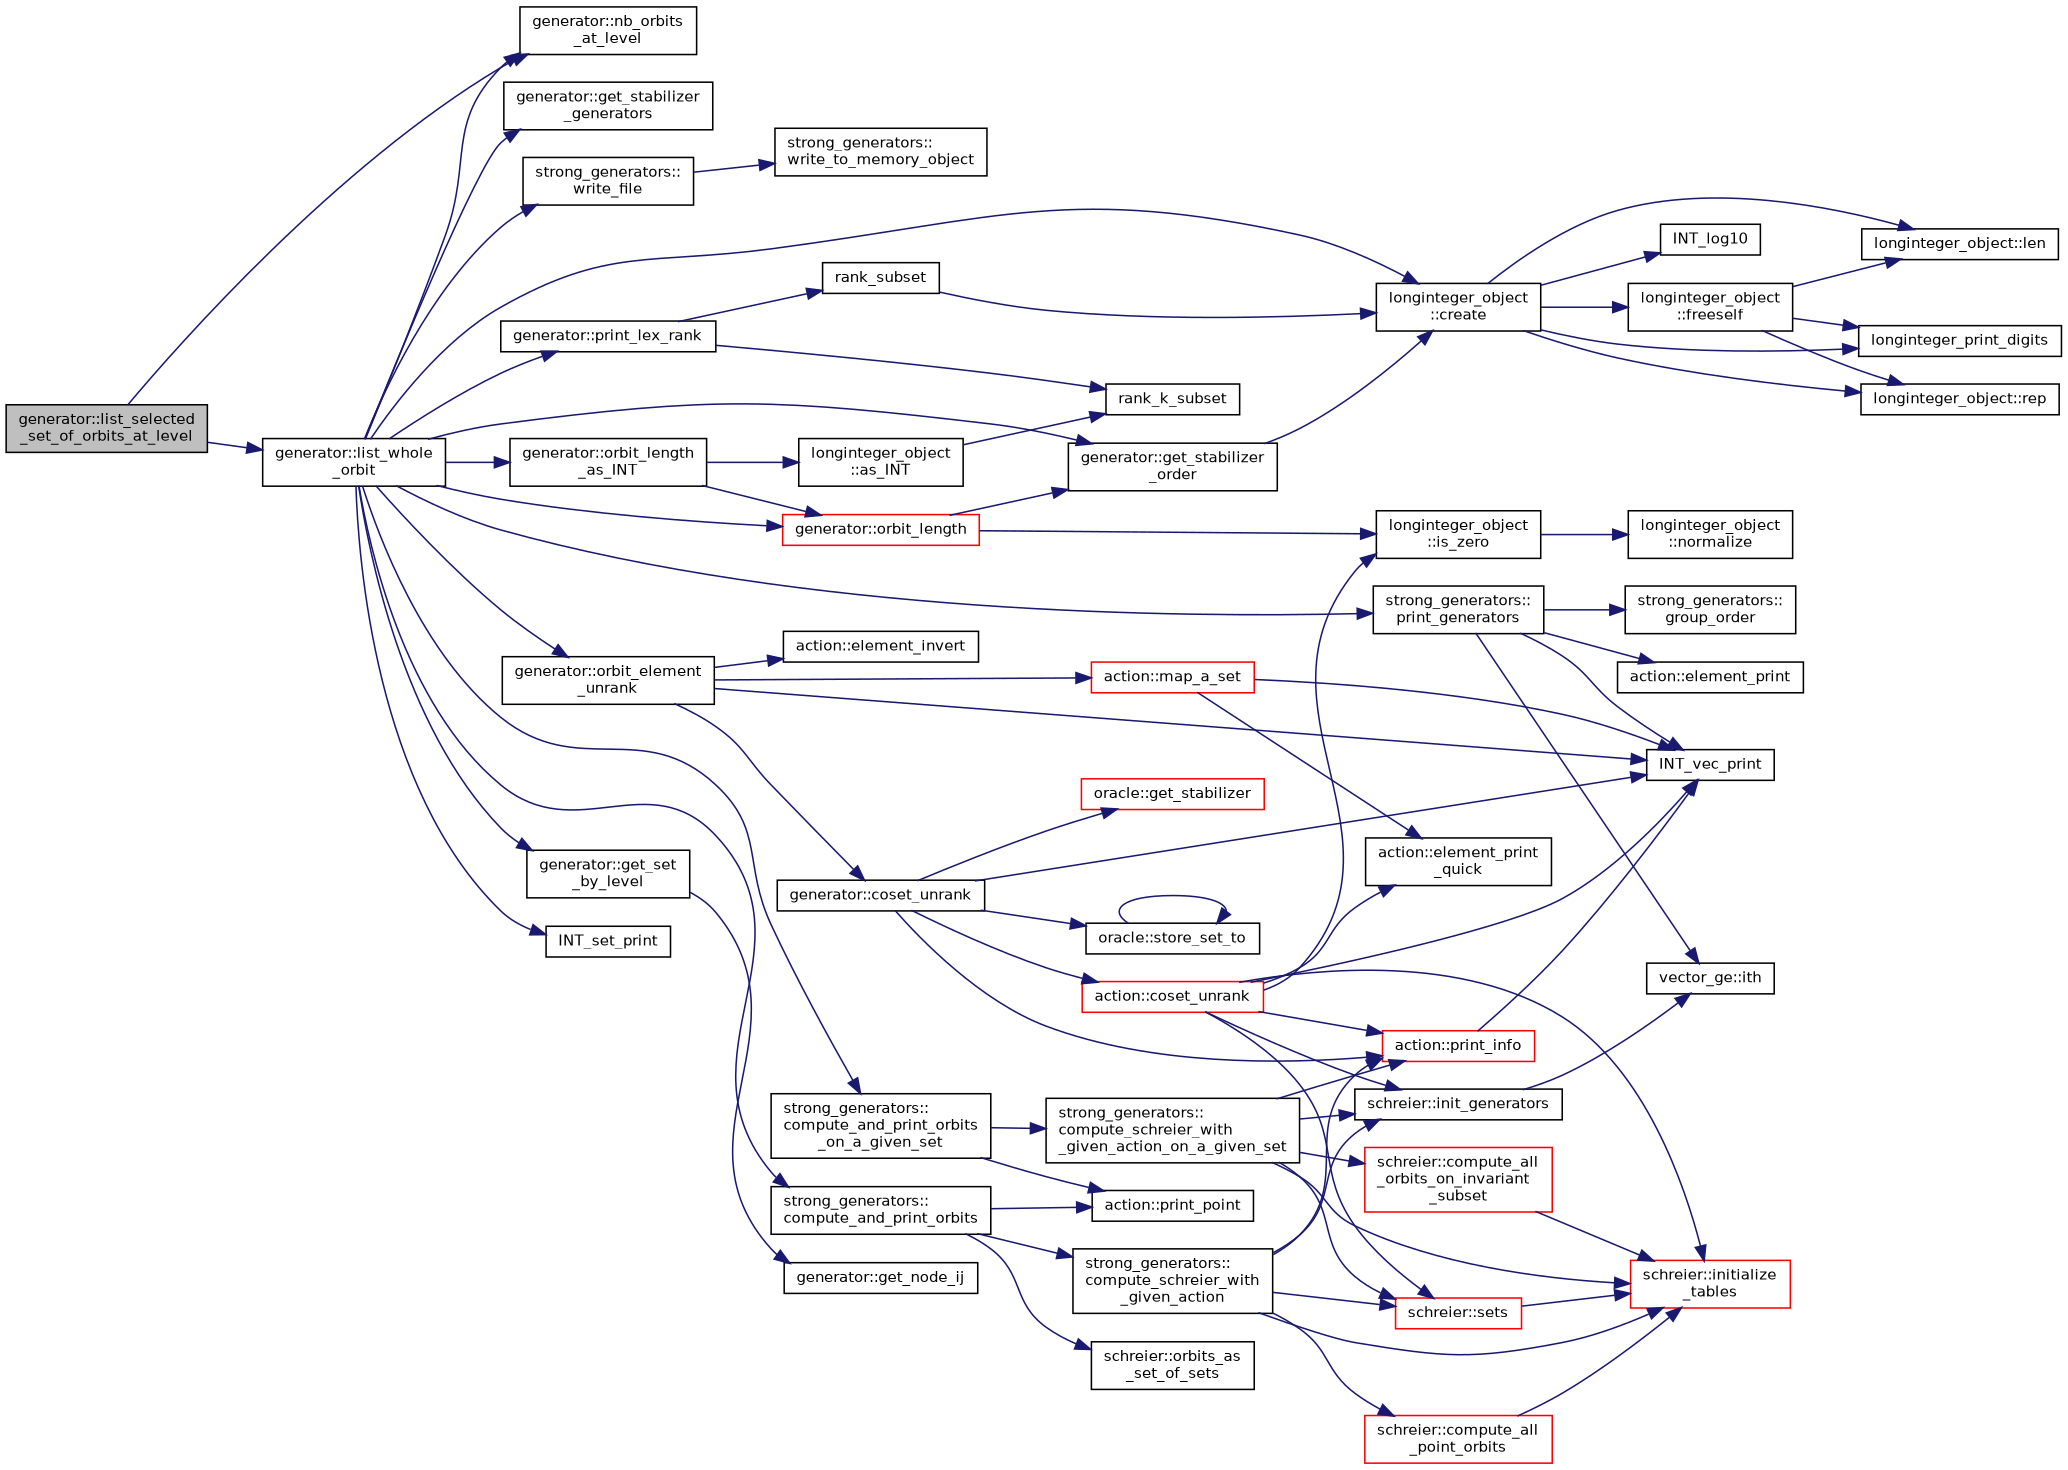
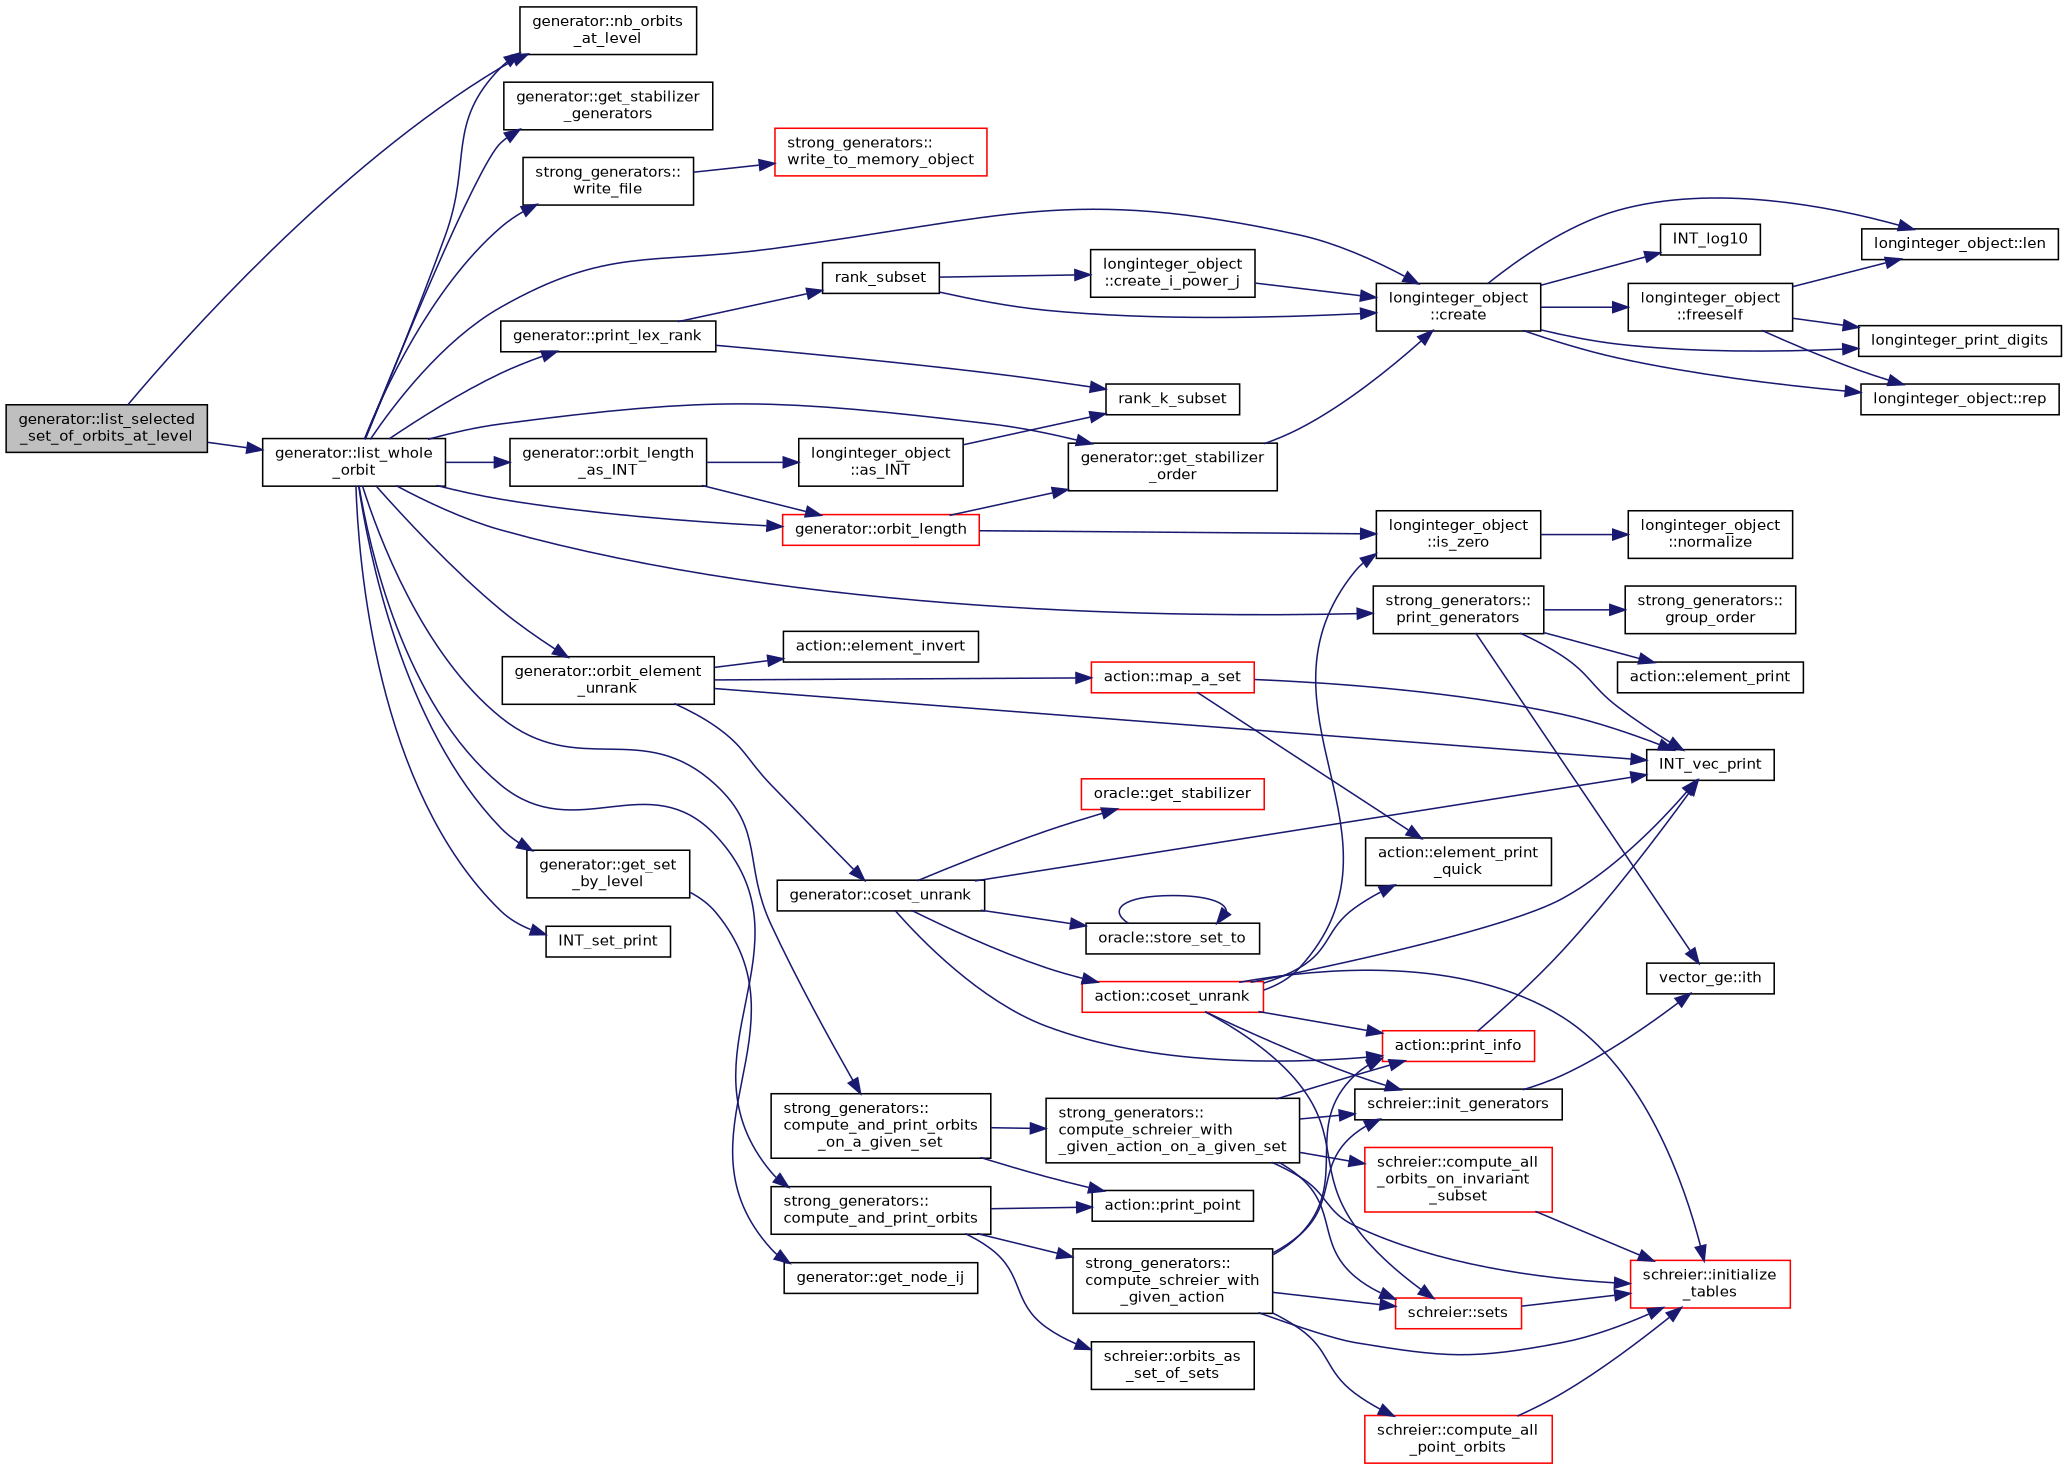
(881, 152) -> (881, 152)
none -> (1173, 273)
